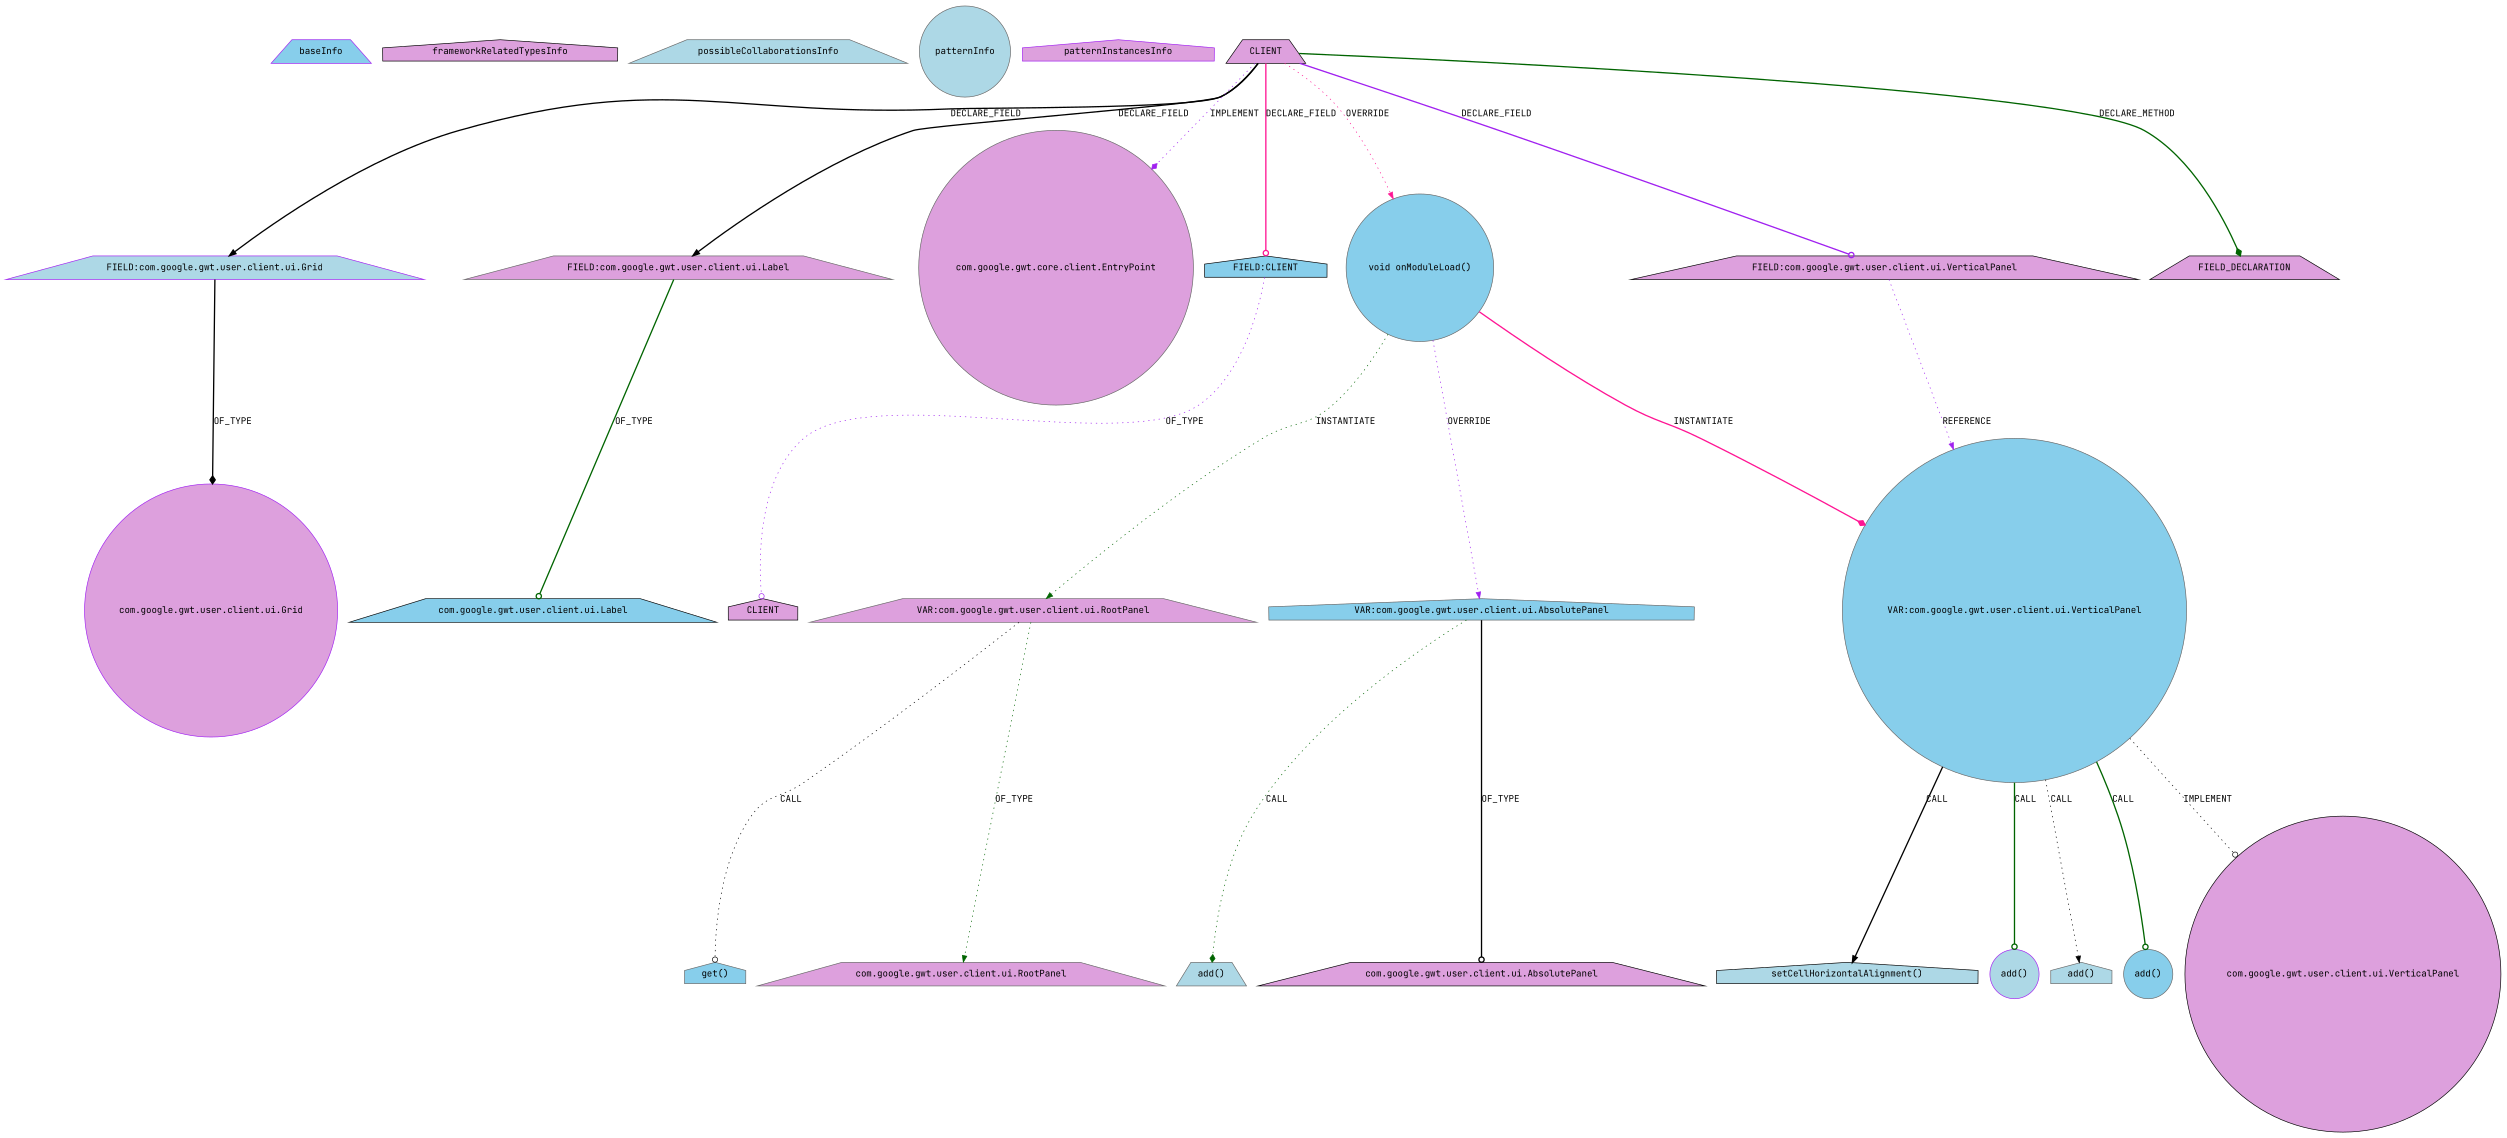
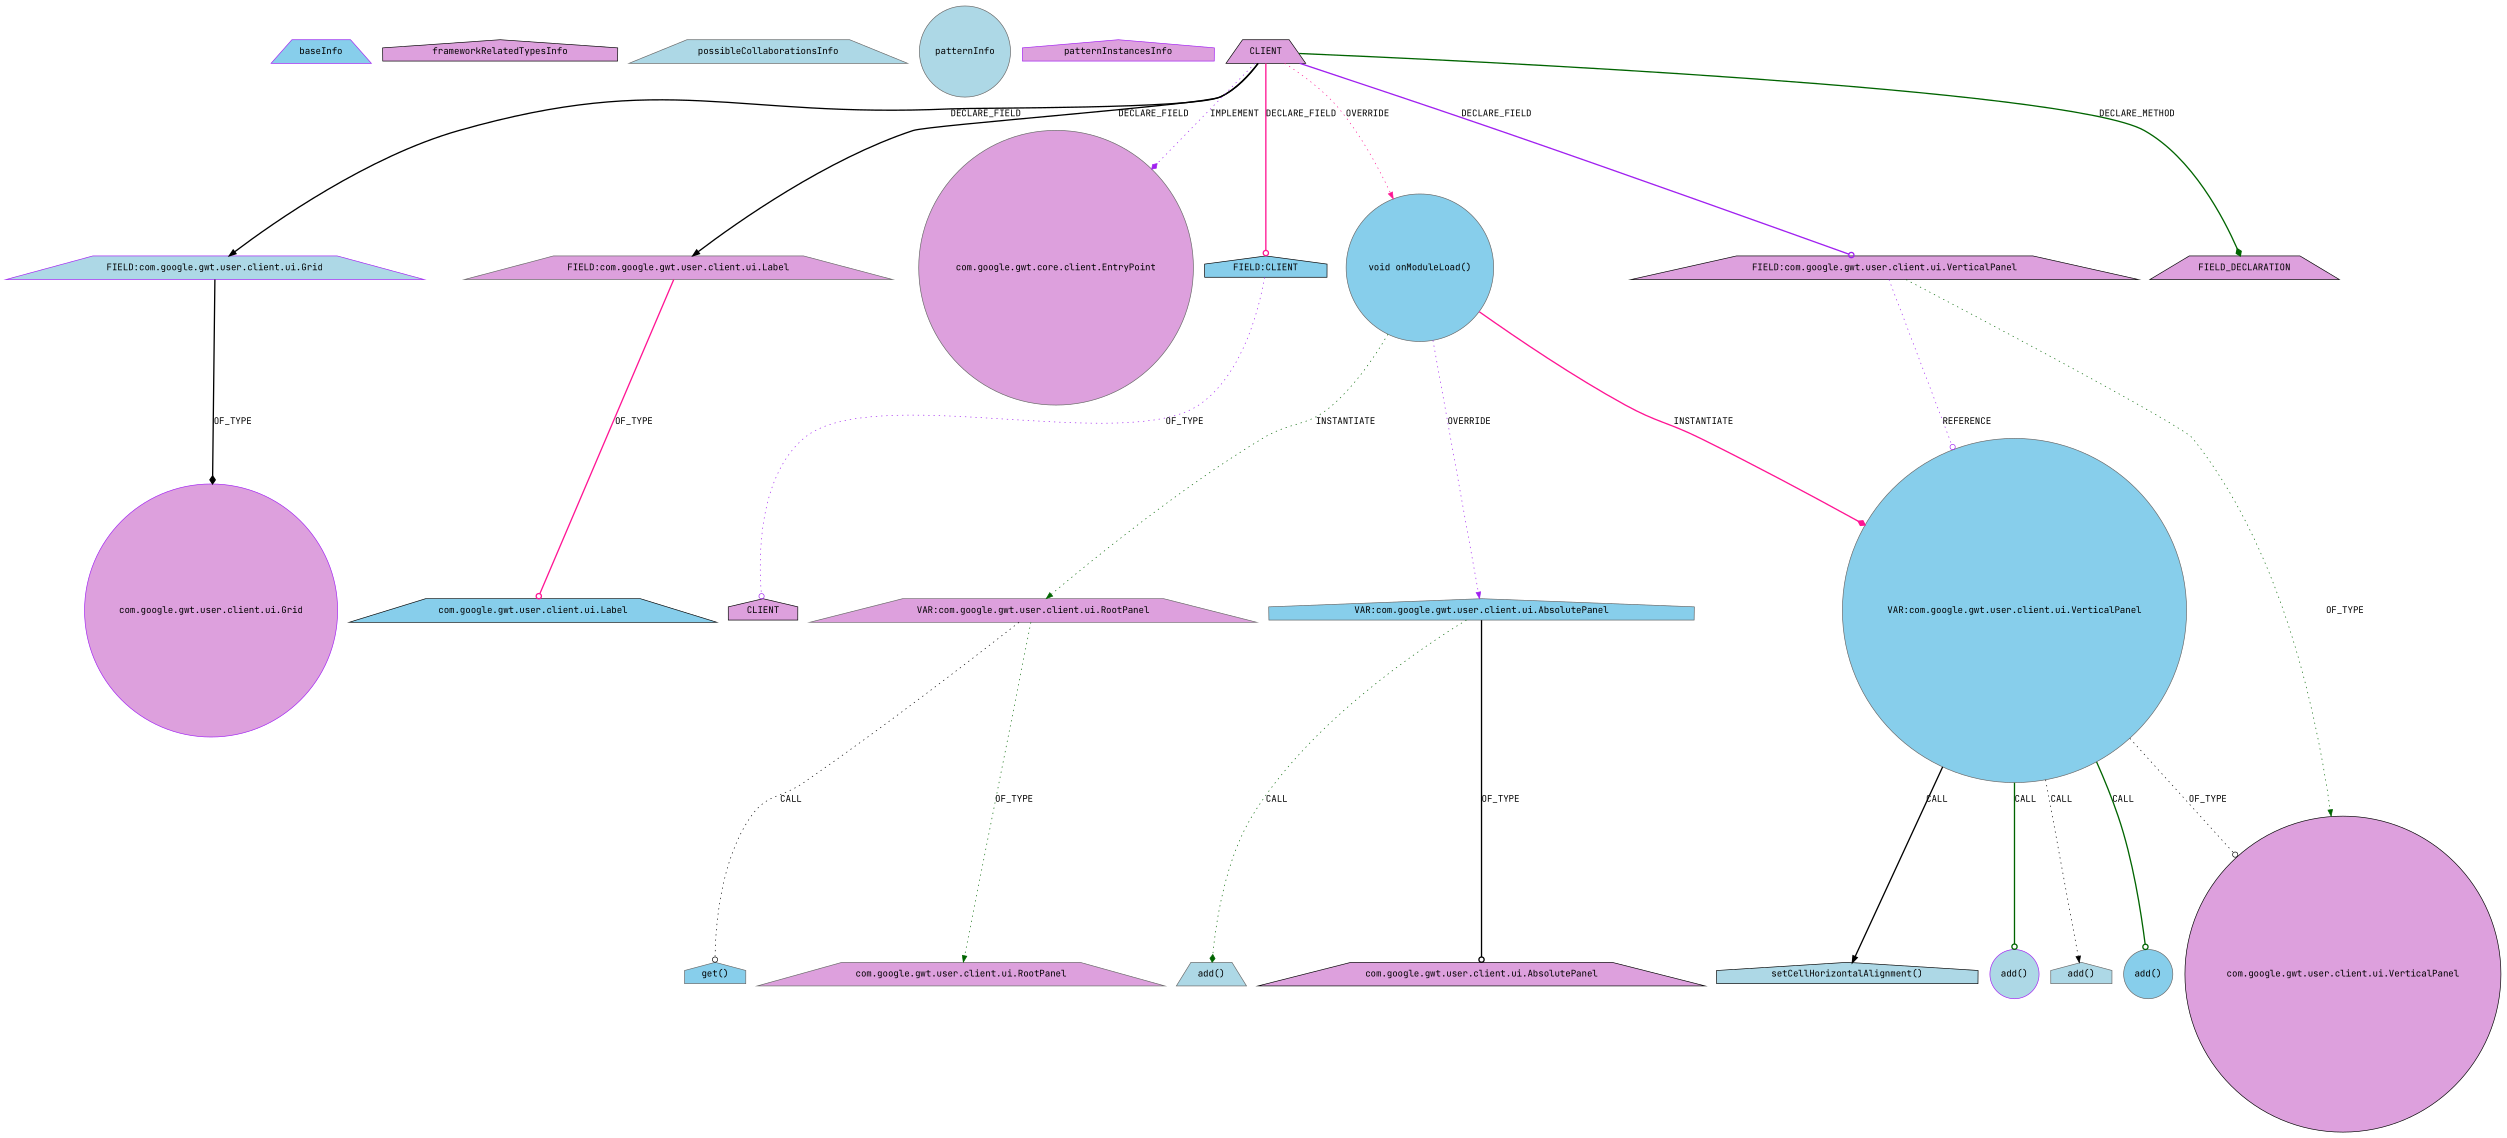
(1920, 362) -> (1920, 362)
(607, 437) -> (607, 437)
none -> (2214, 468)
(2208, 799) -> (2208, 799)
